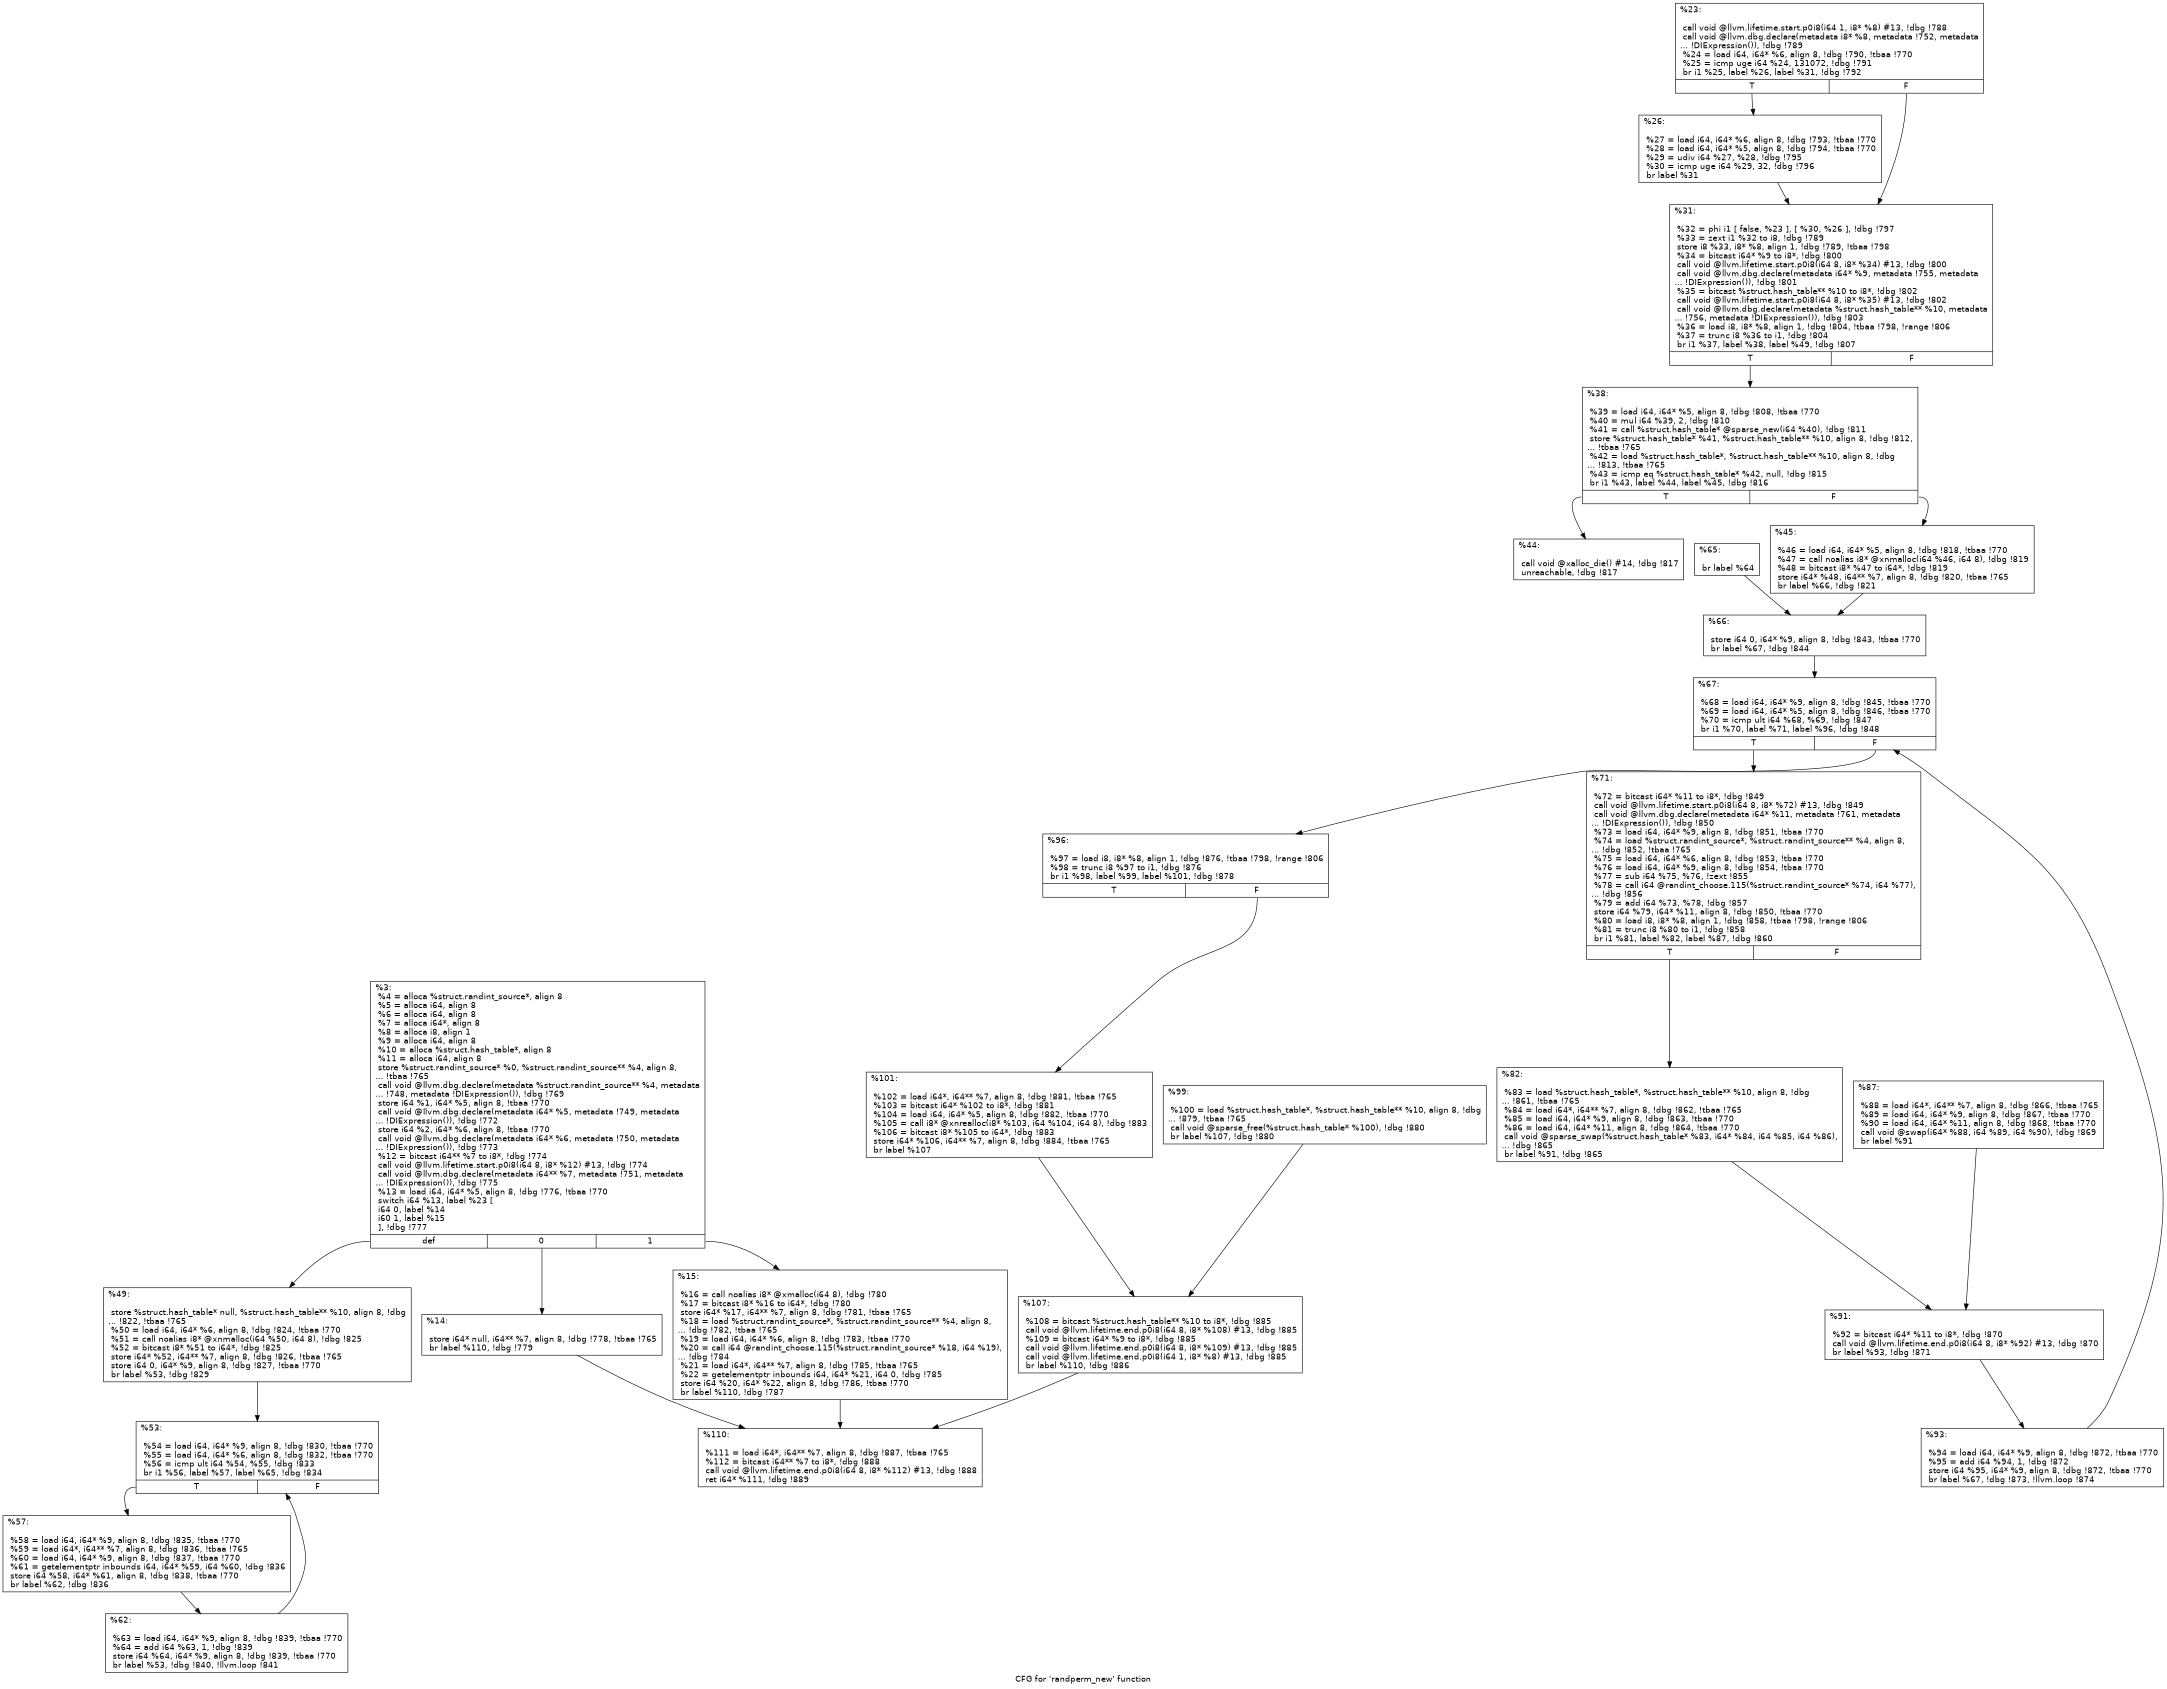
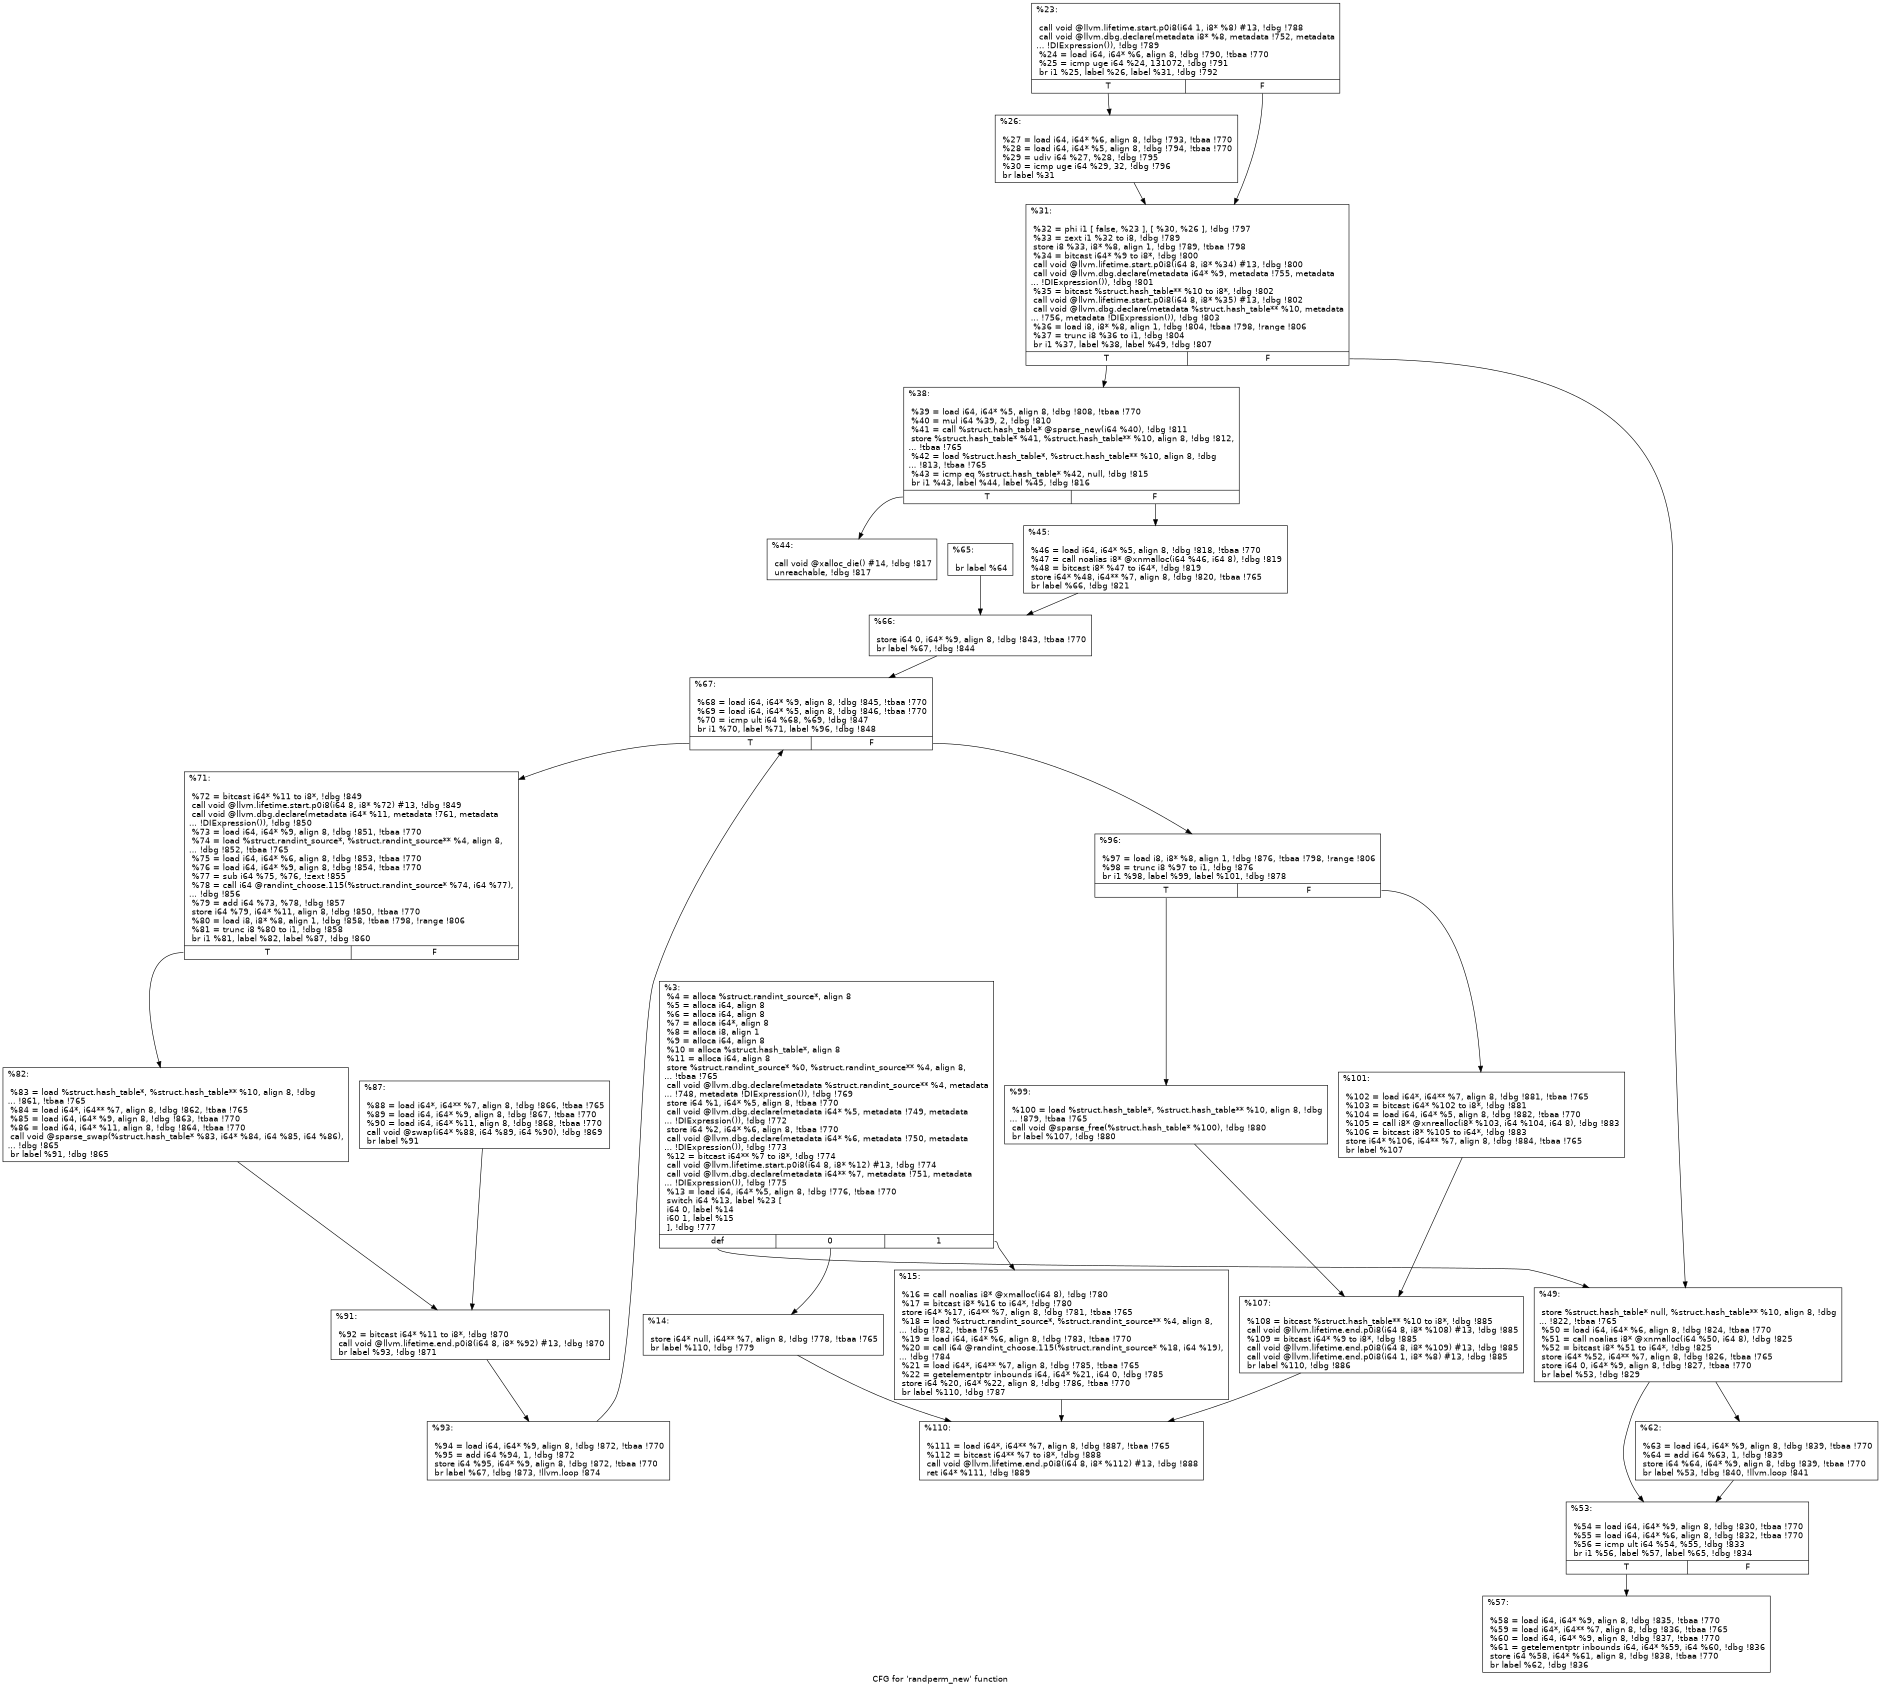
none -> (1673, 705)
none -> (1166, 989)
(189, 1601) -> (1726, 1399)
